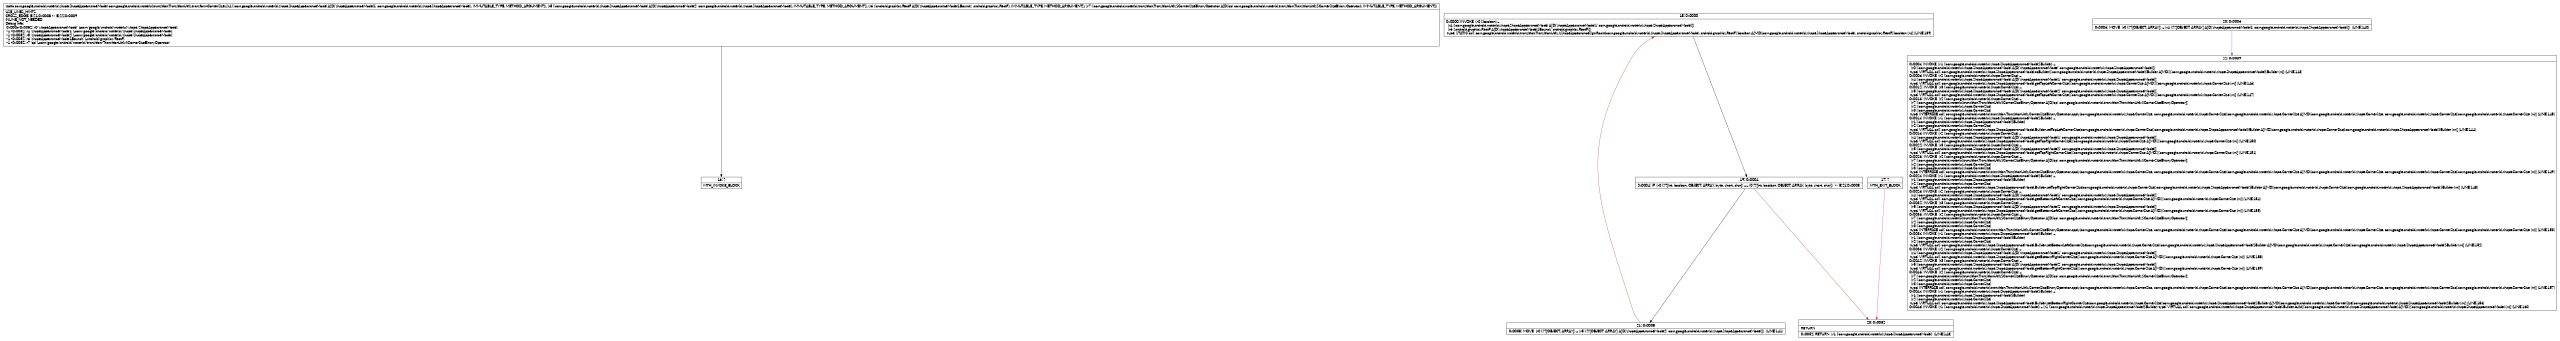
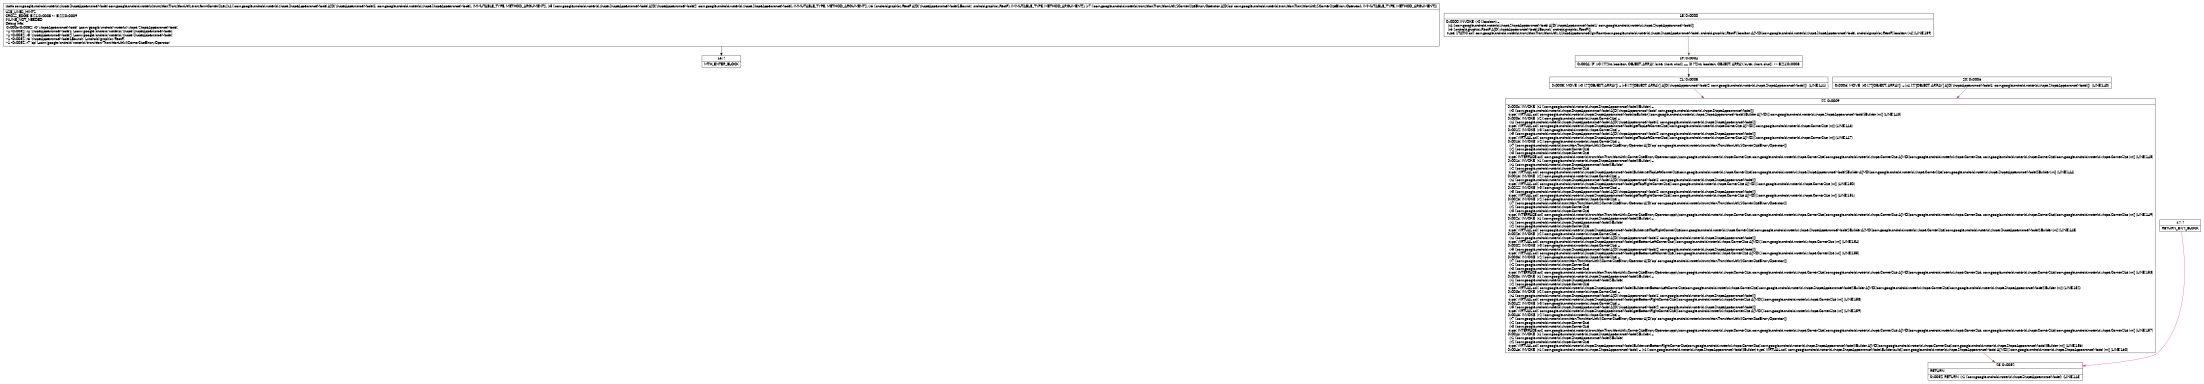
(1720, 106) -> (1689, 45)
(1598, 176) -> (1698, 93)
(721, 186) -> (721, 64)
(1885, 186) -> (2180, 228)
(1810, 253) -> (1988, 357)
